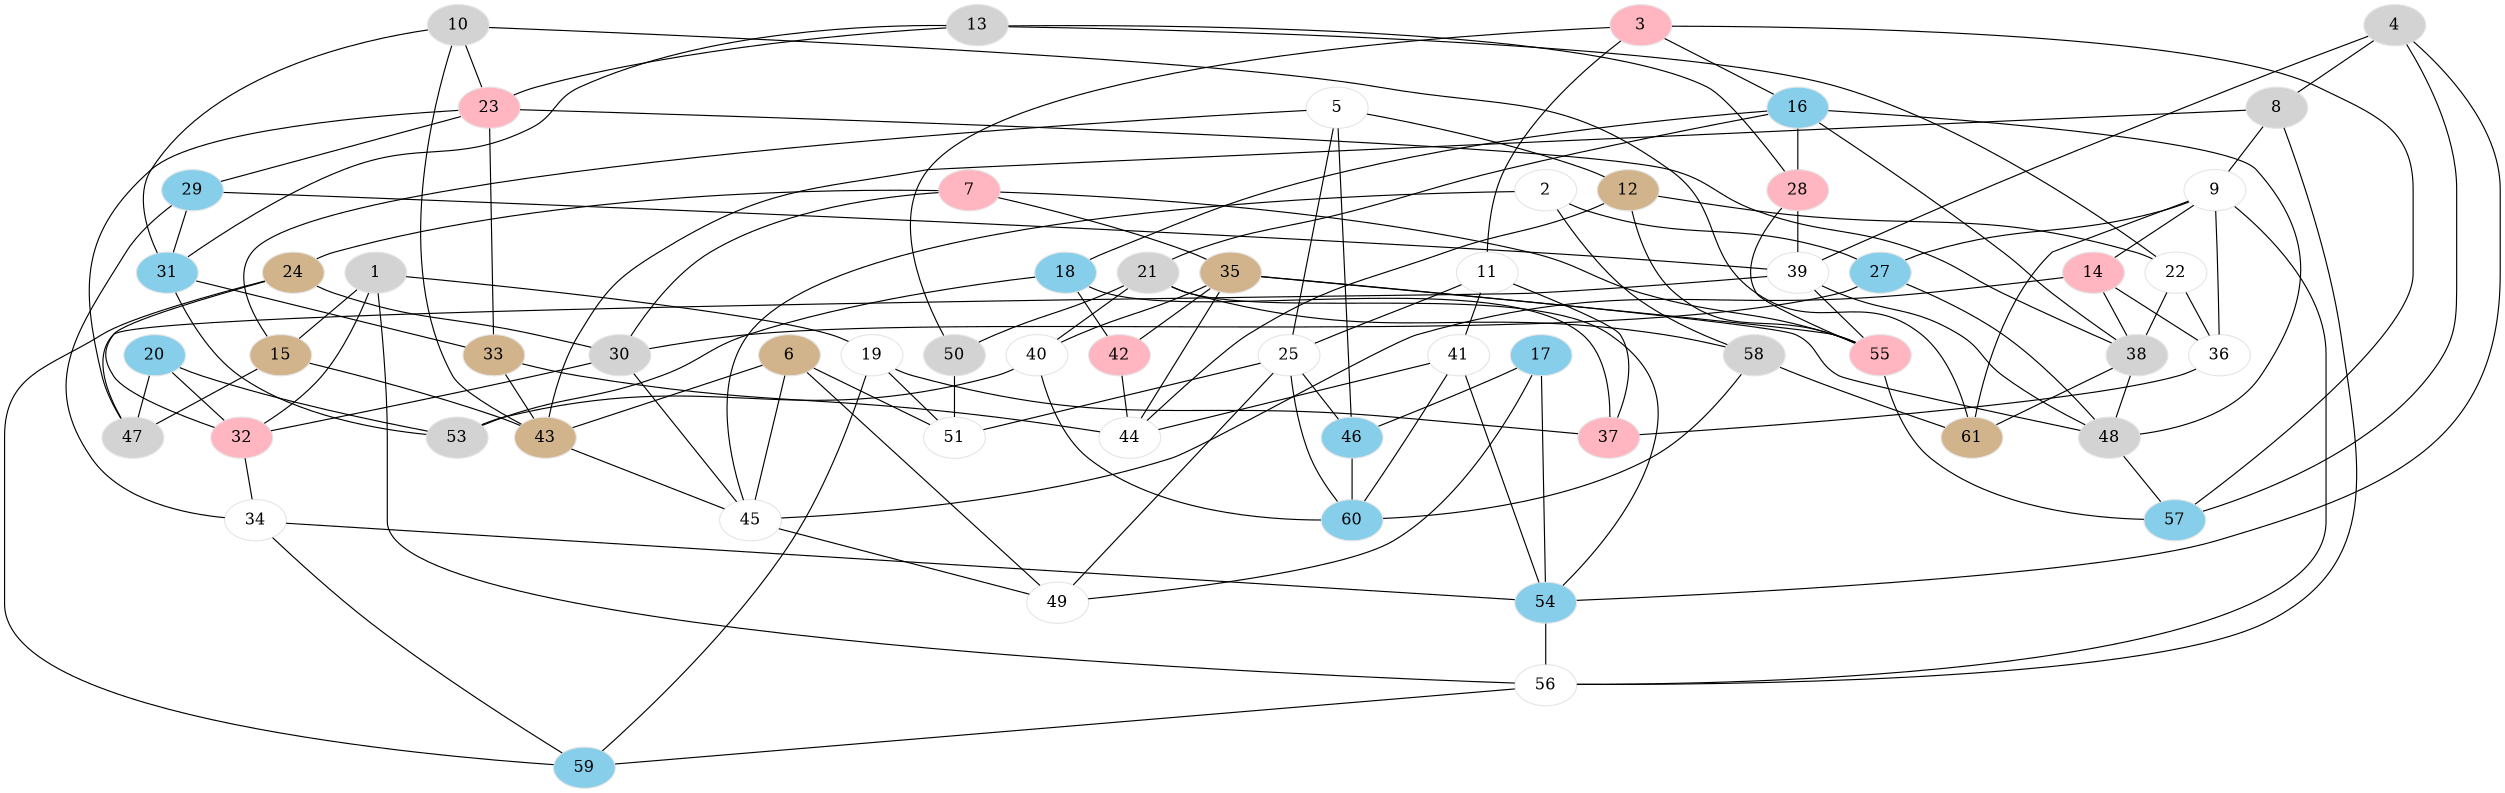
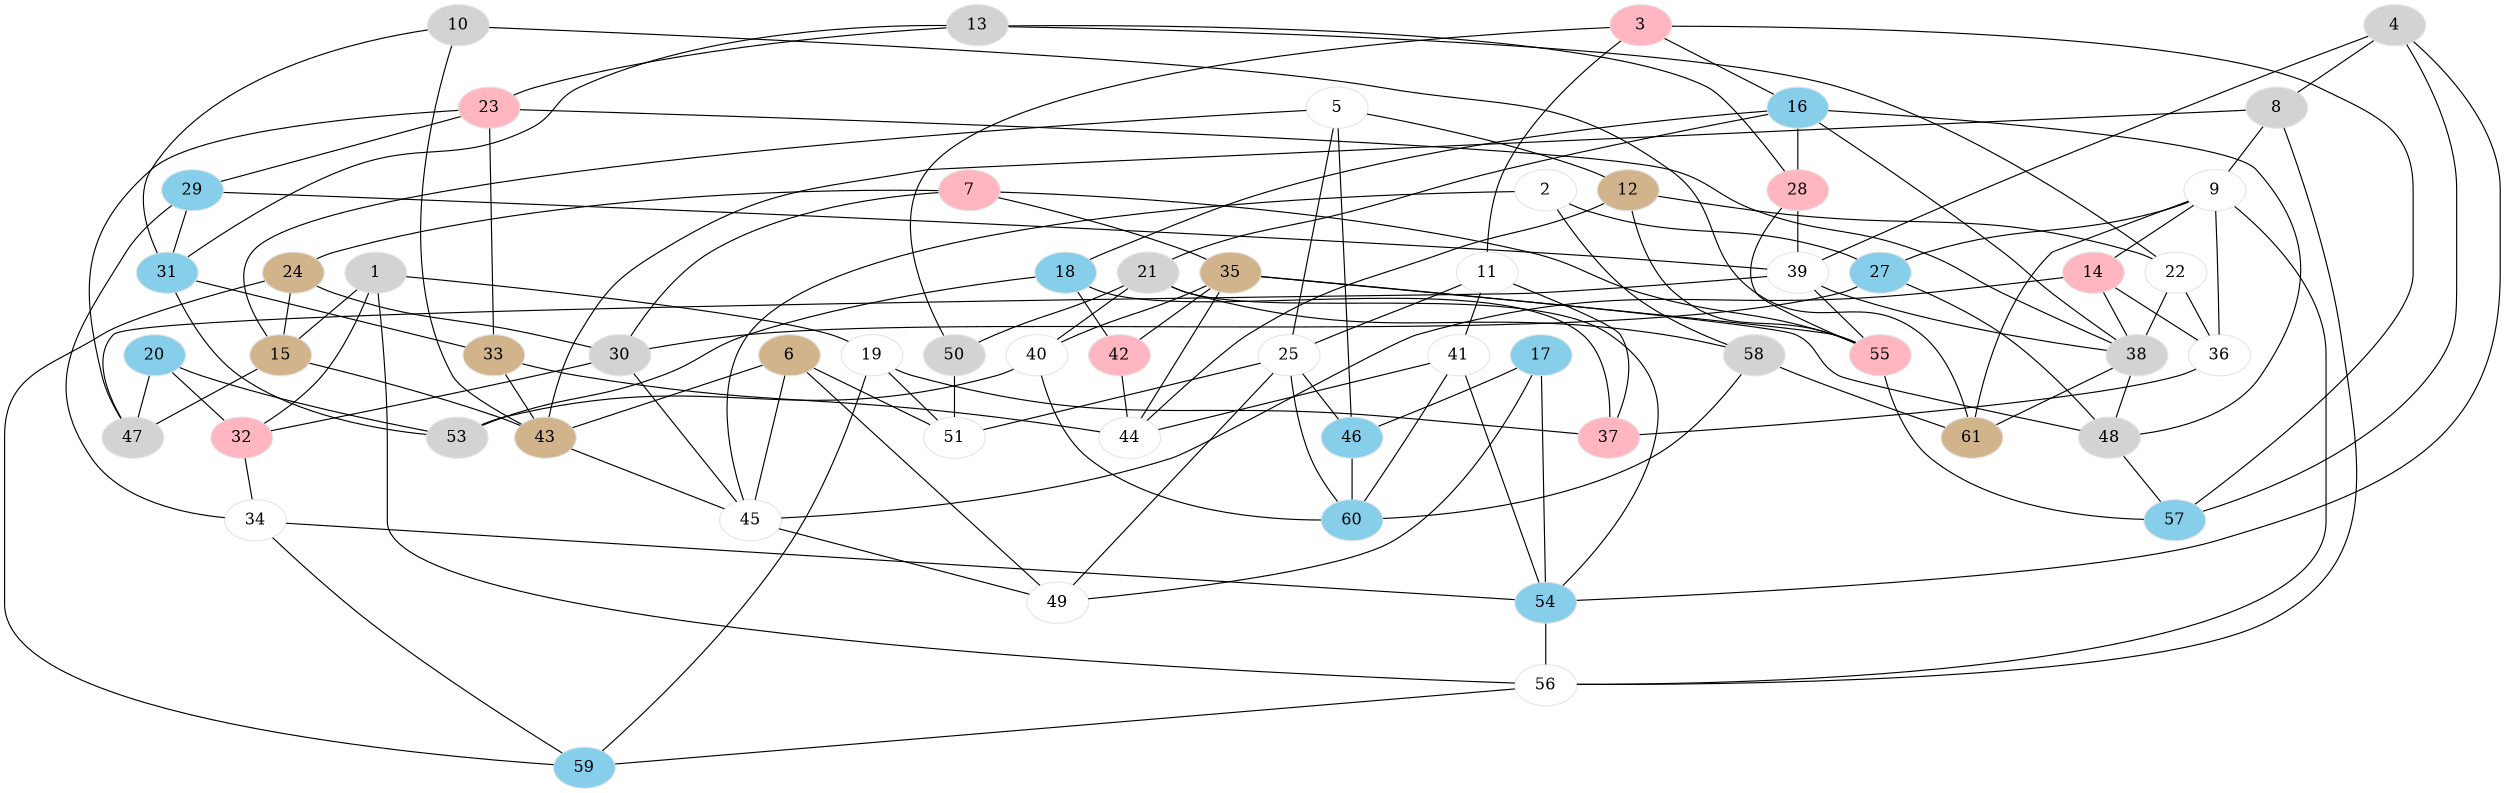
(474, 66) -> none
(1963, 337) -> (1962, 326)
(111, 371) -> (287, 312)
